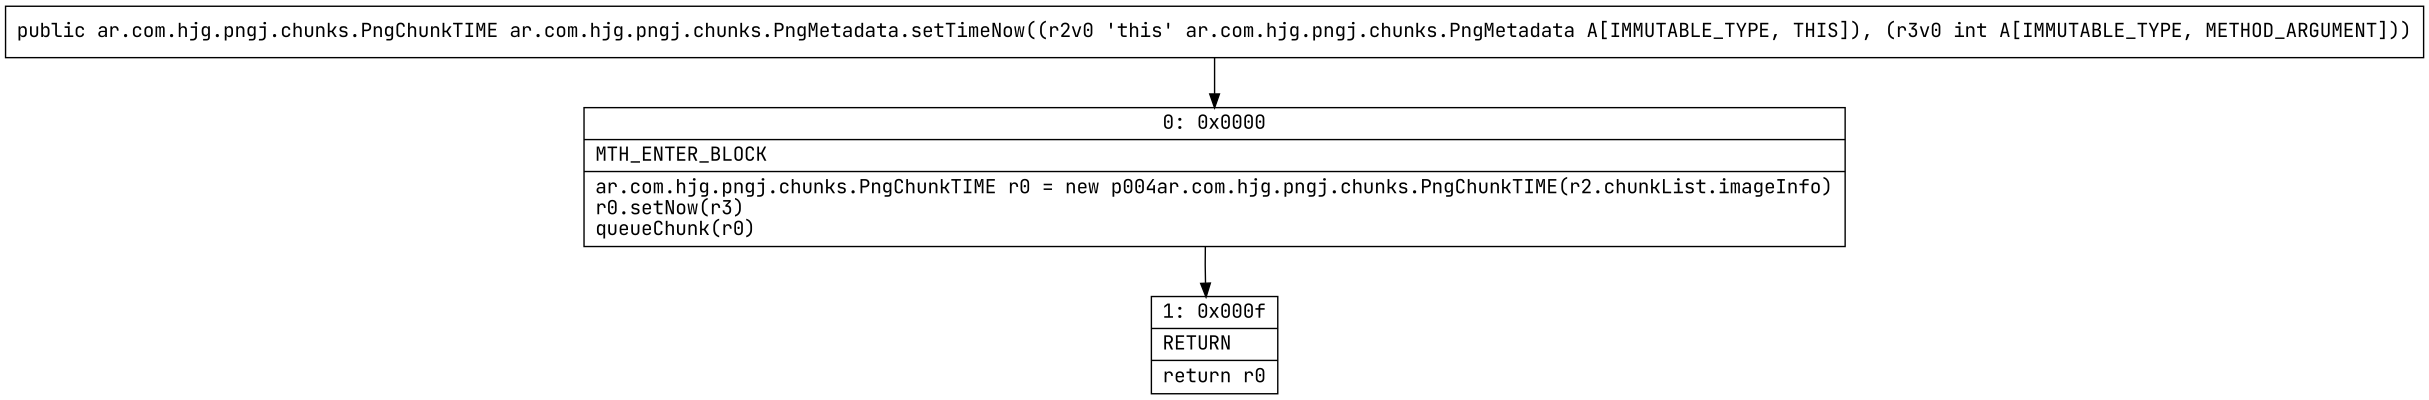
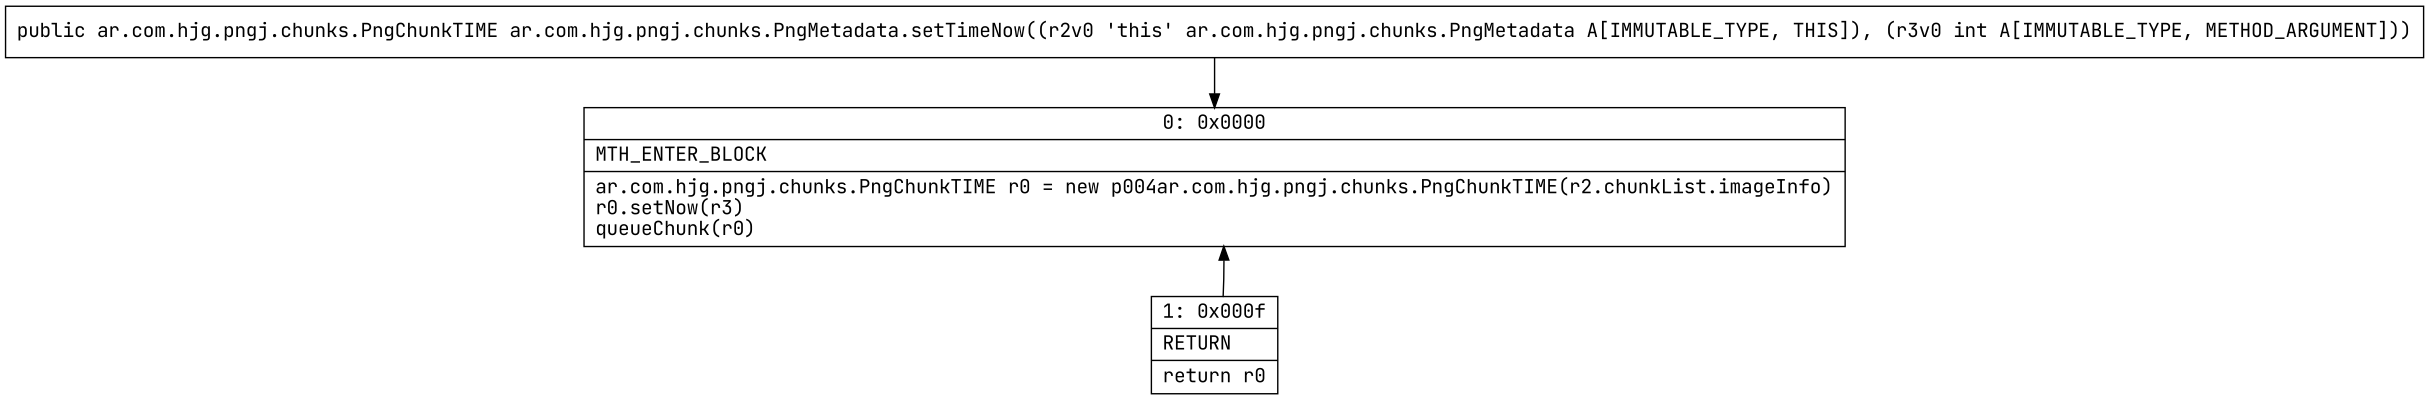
(1205, 265) -> (1224, 279)
